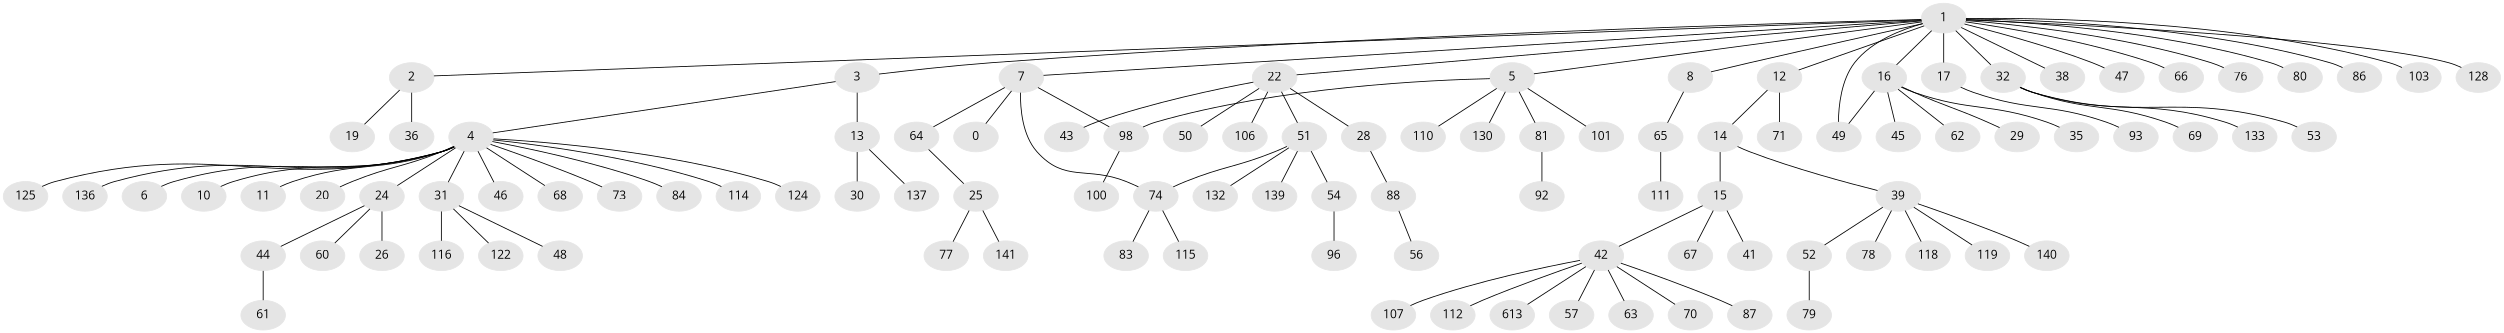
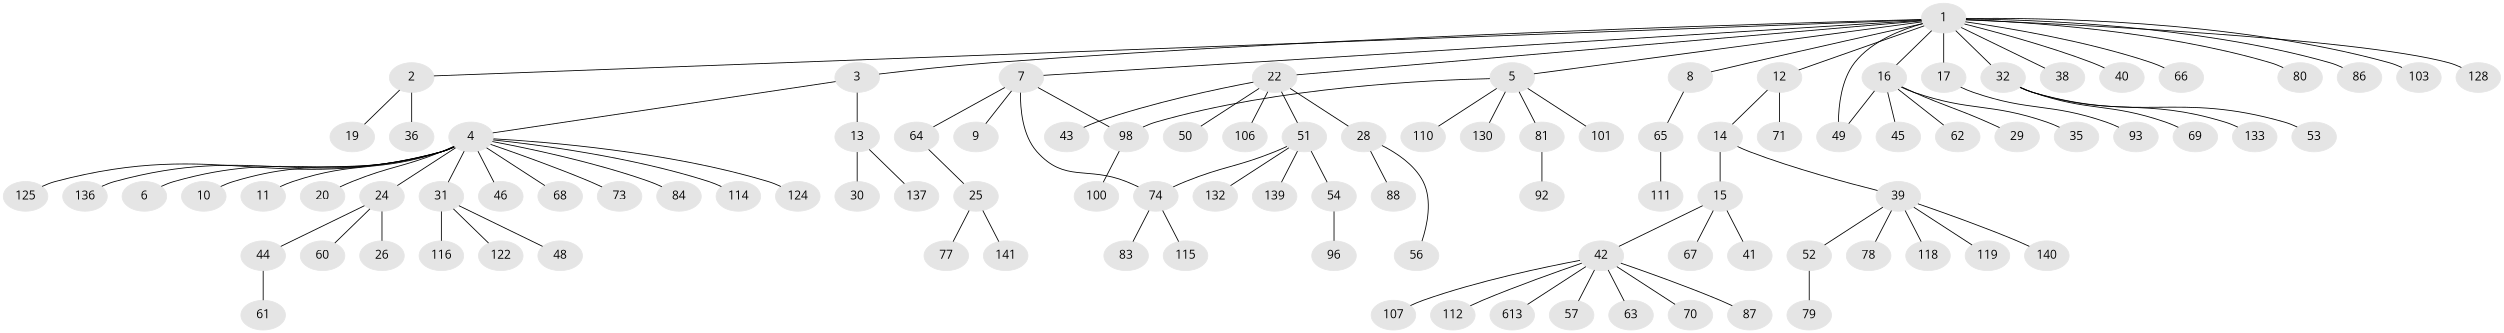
(2122, 78) -> (2122, 78)
(2241, 78) -> none
(976, 137) -> (976, 137)
(1405, 226) -> (1424, 184)
